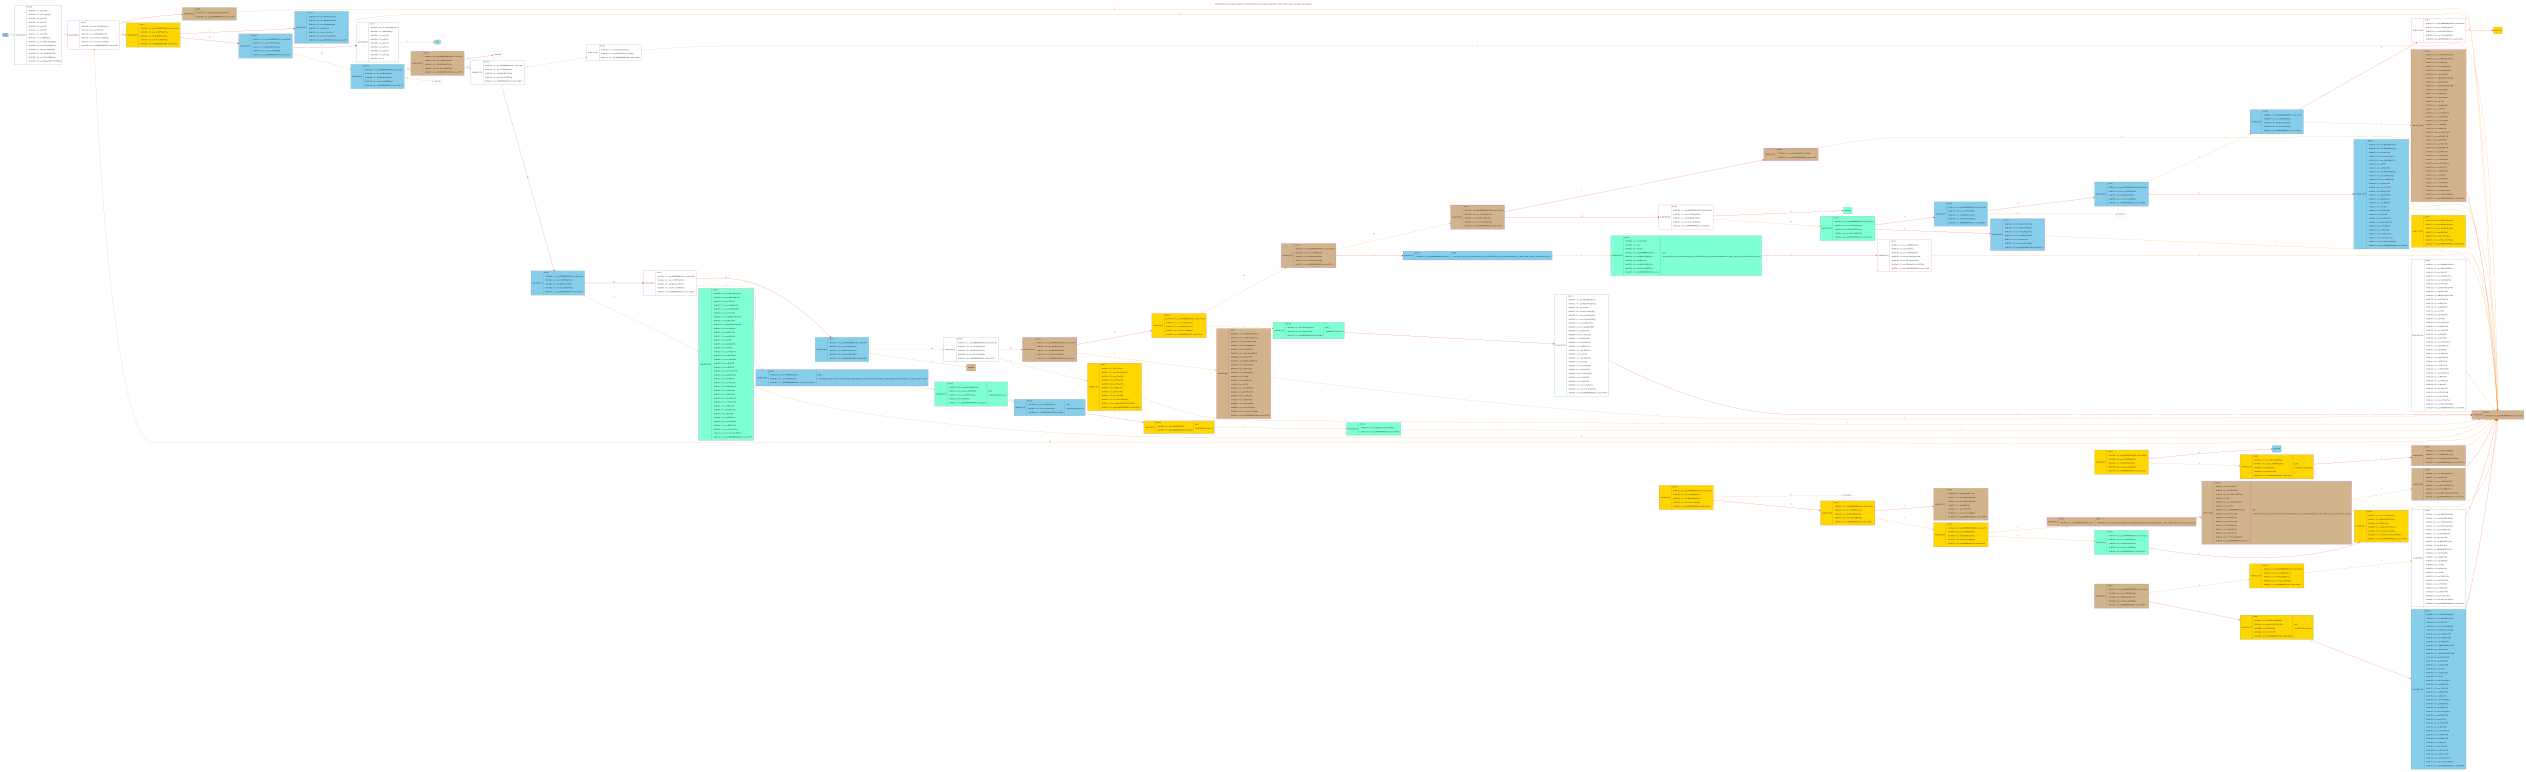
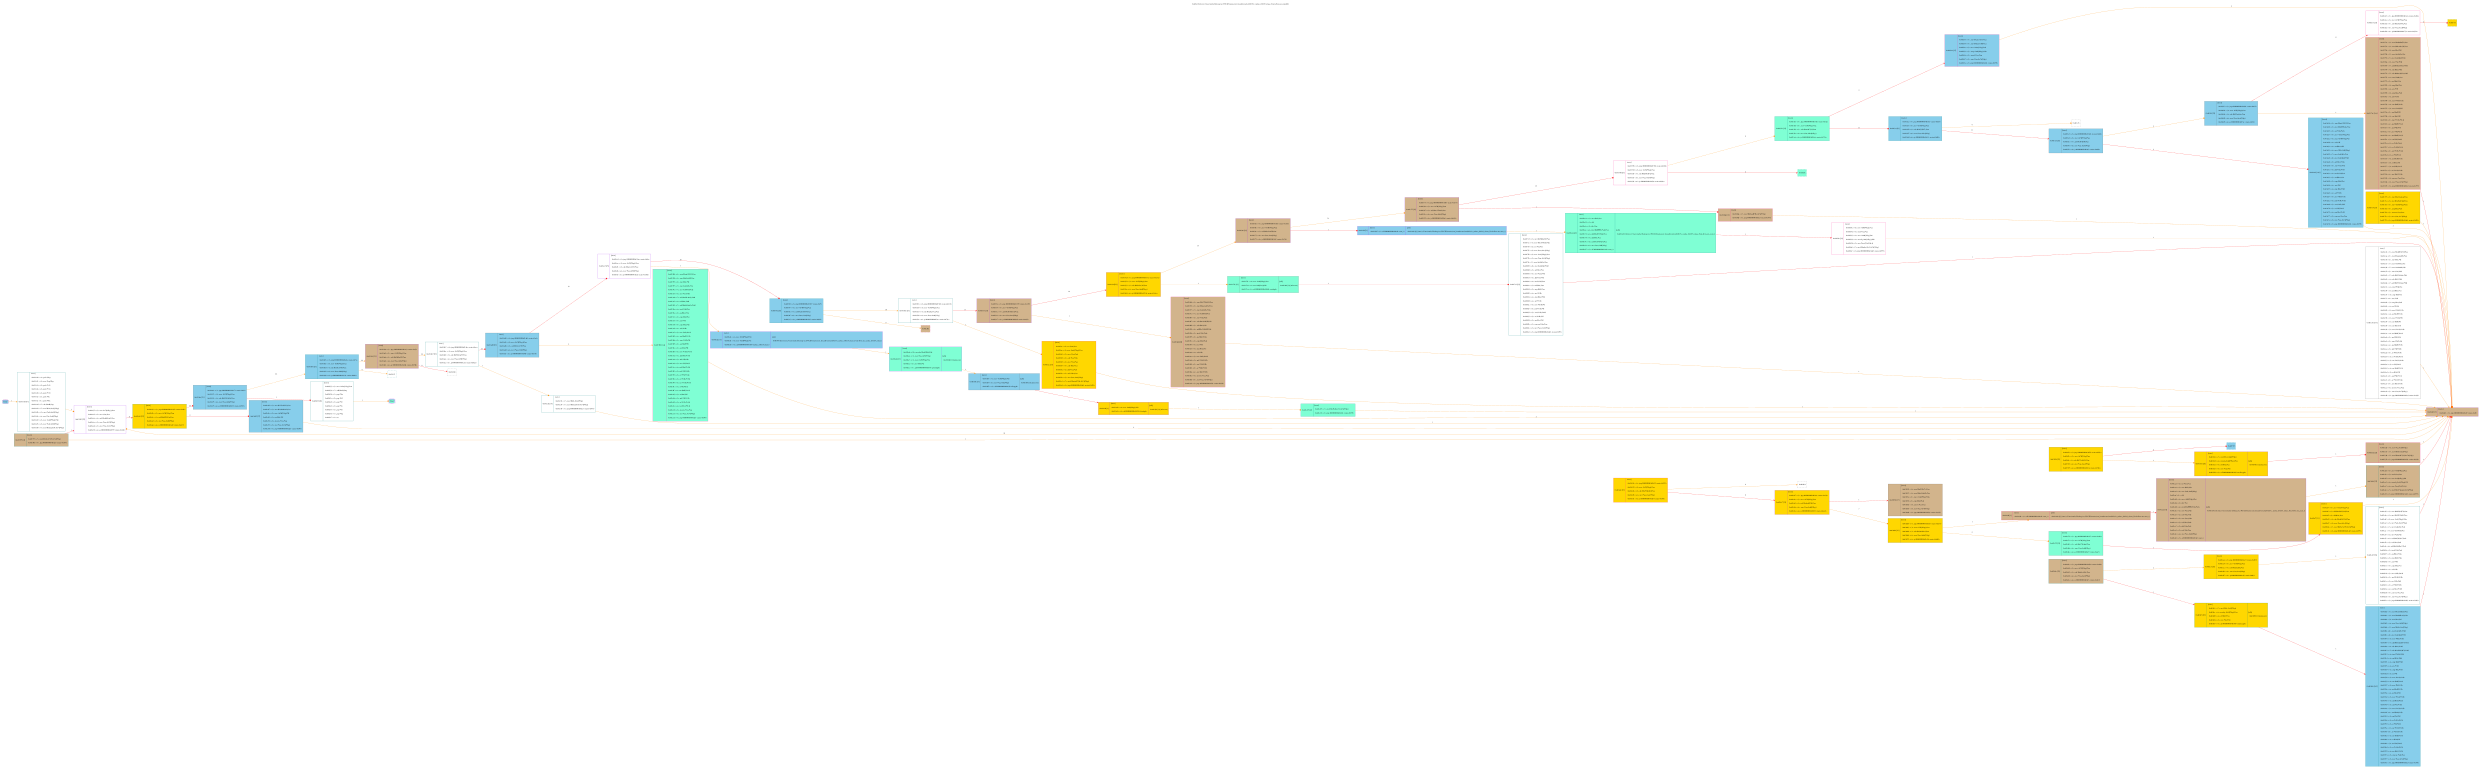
(150, 17) -> (69, 432)
